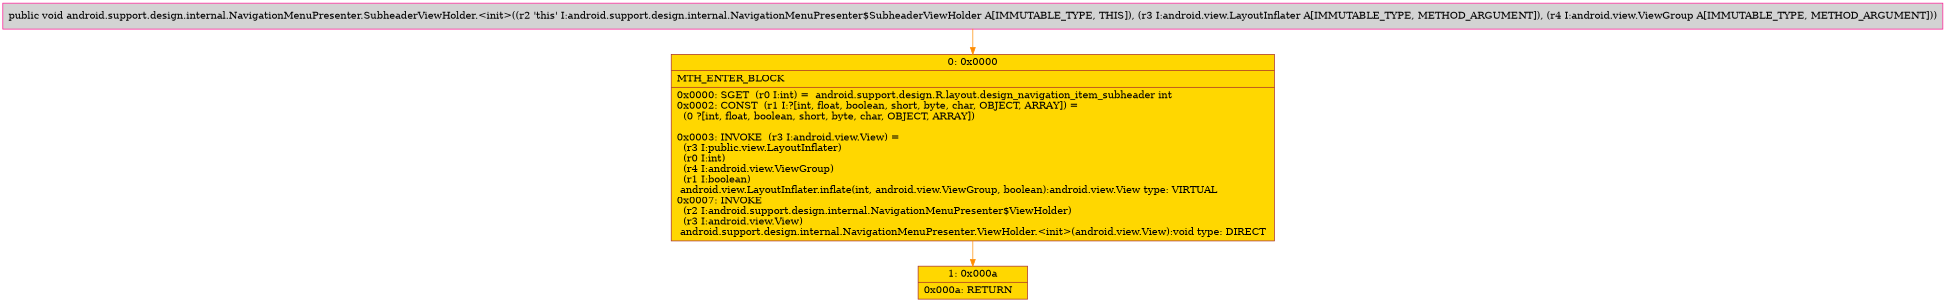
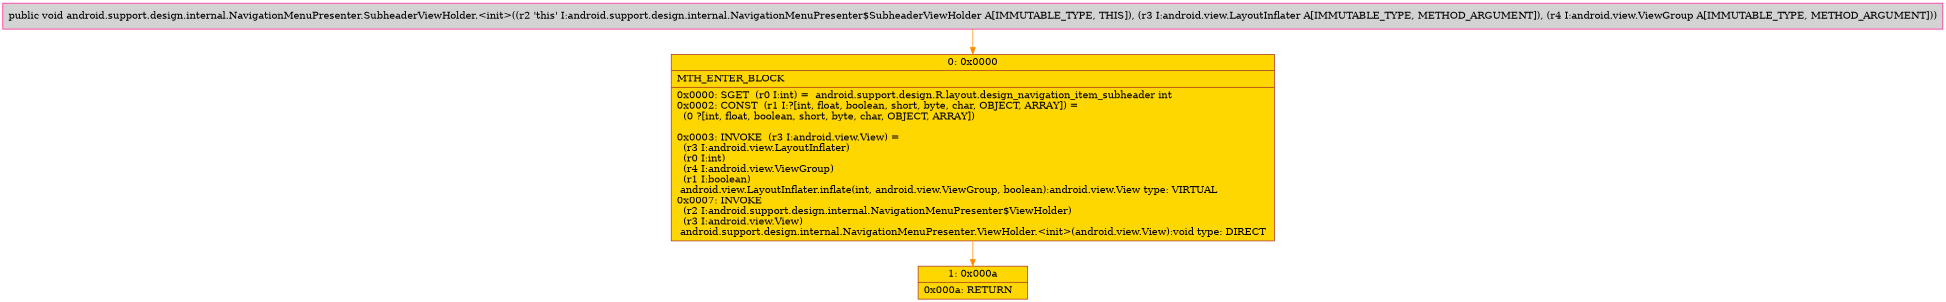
(759, 148) -> (763, 148)
